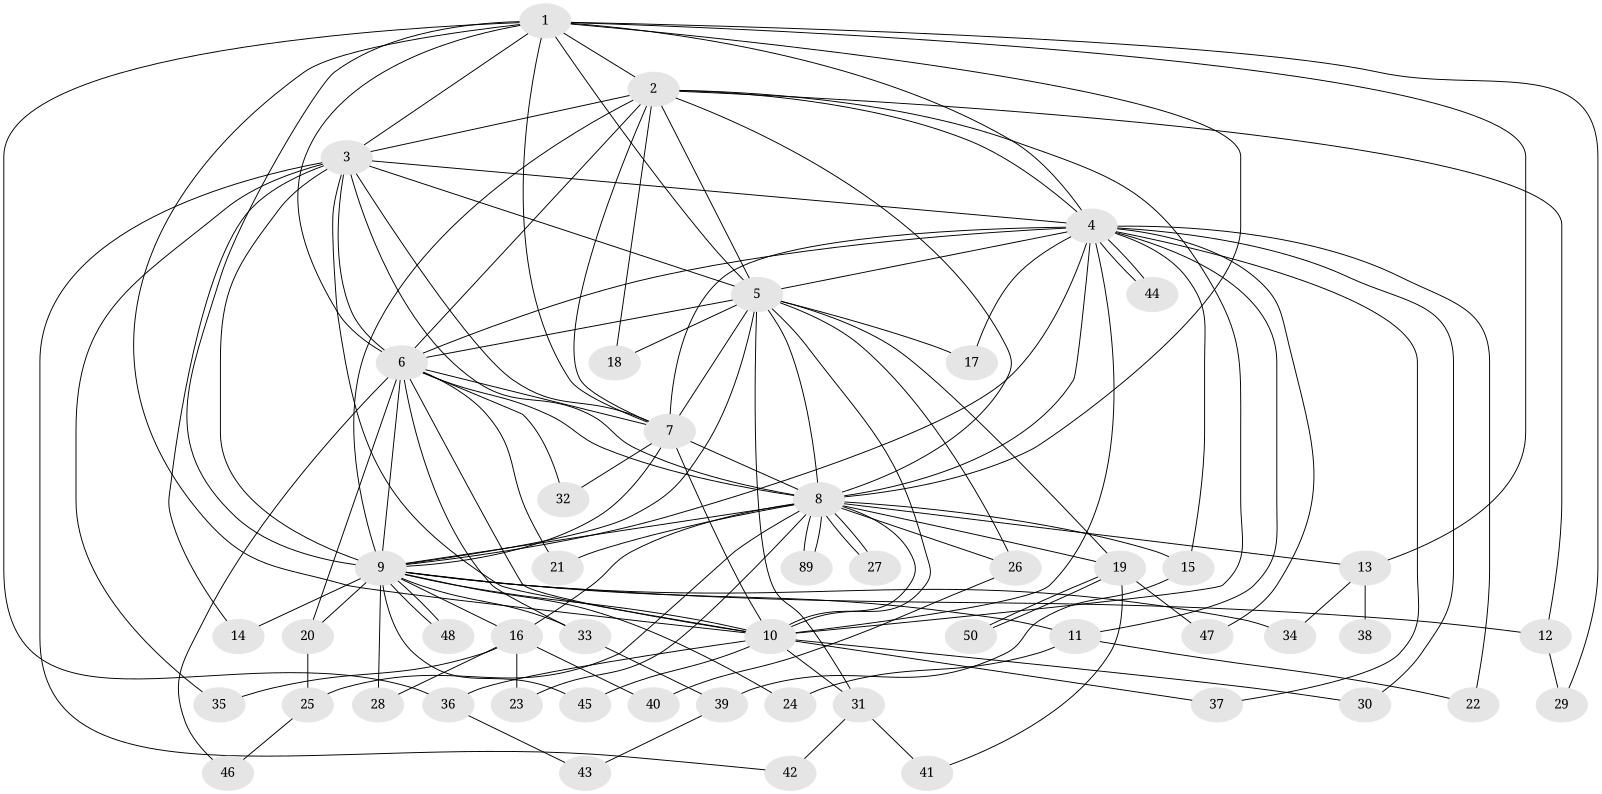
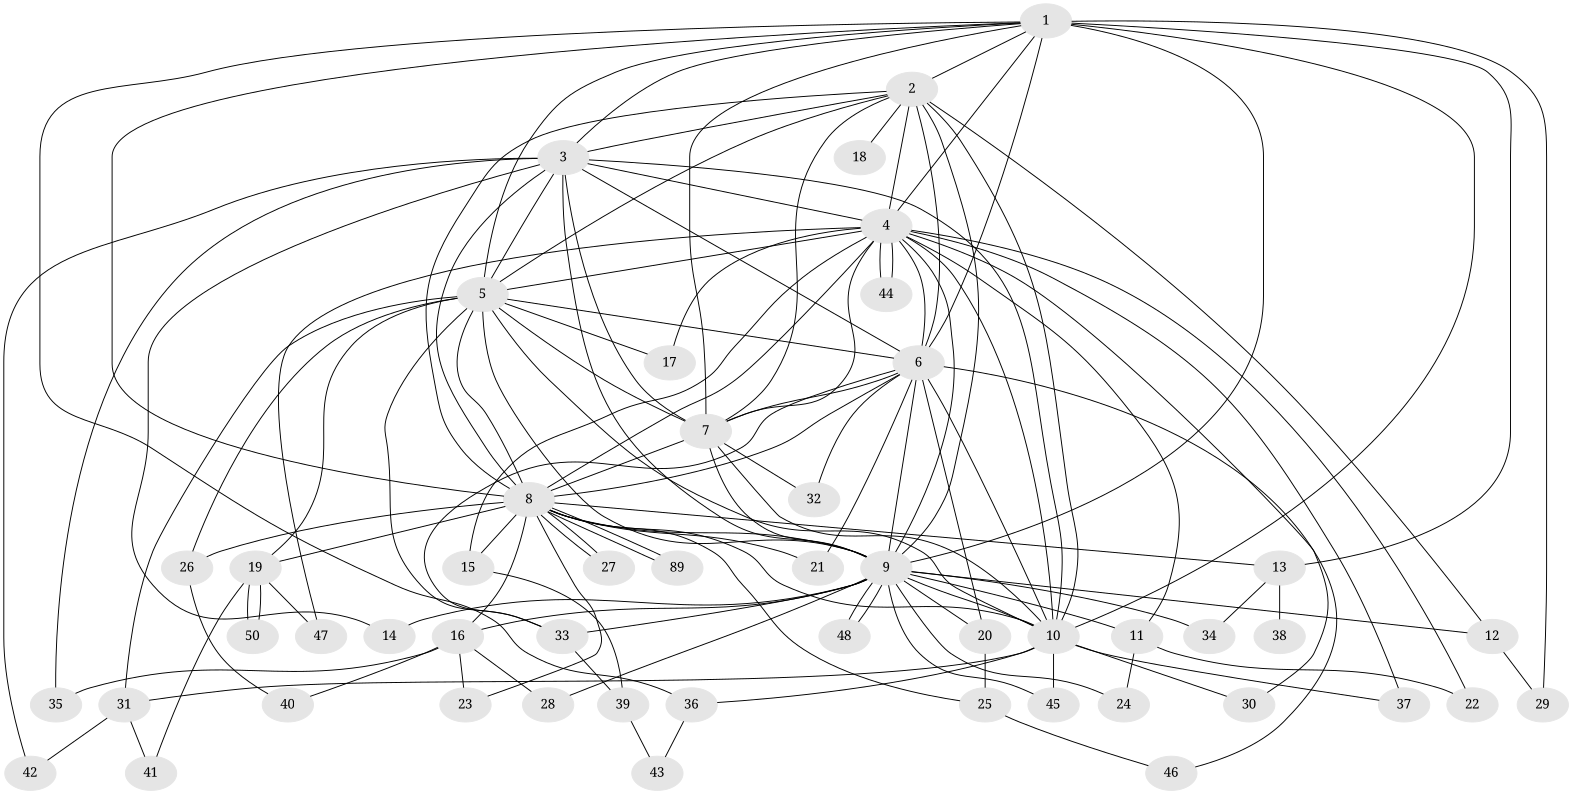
(681, 331) -> (390, 502)
